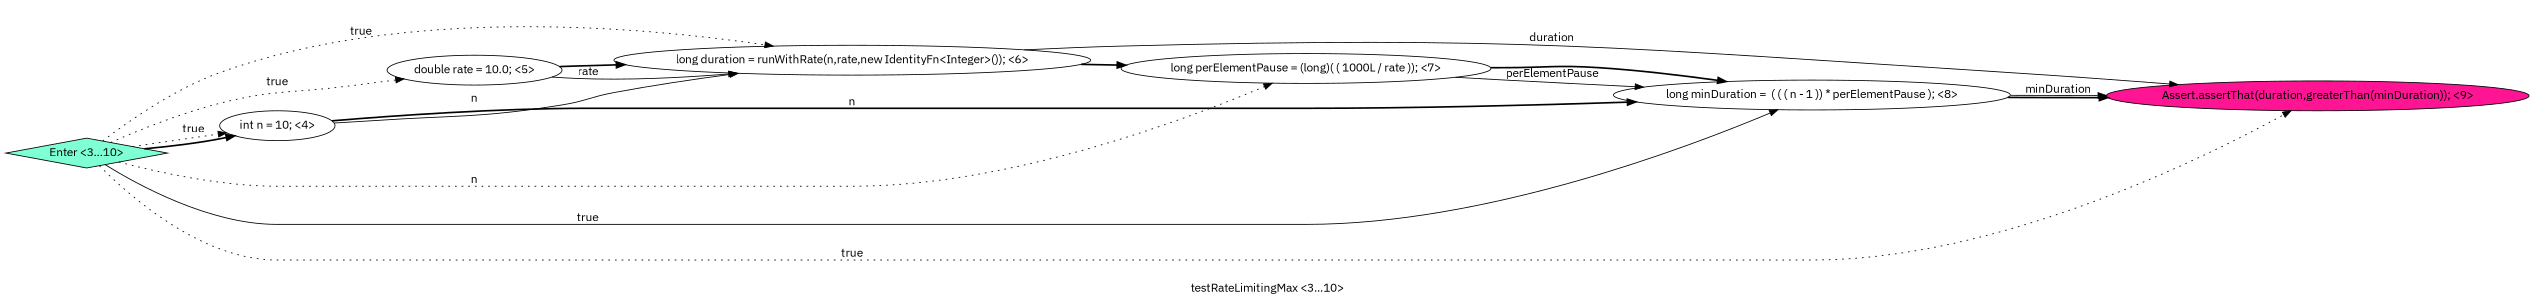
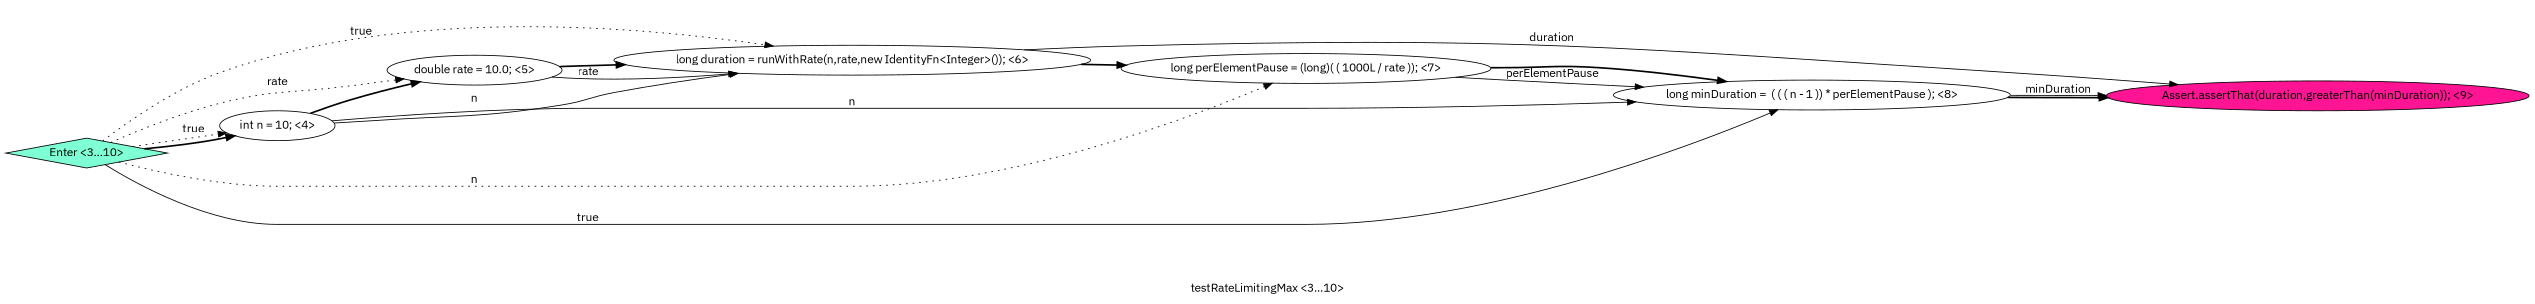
(277, 82) -> (277, 82)
none -> (360, 97)
(980, 108) -> (980, 108)
(1191, 260) -> none
